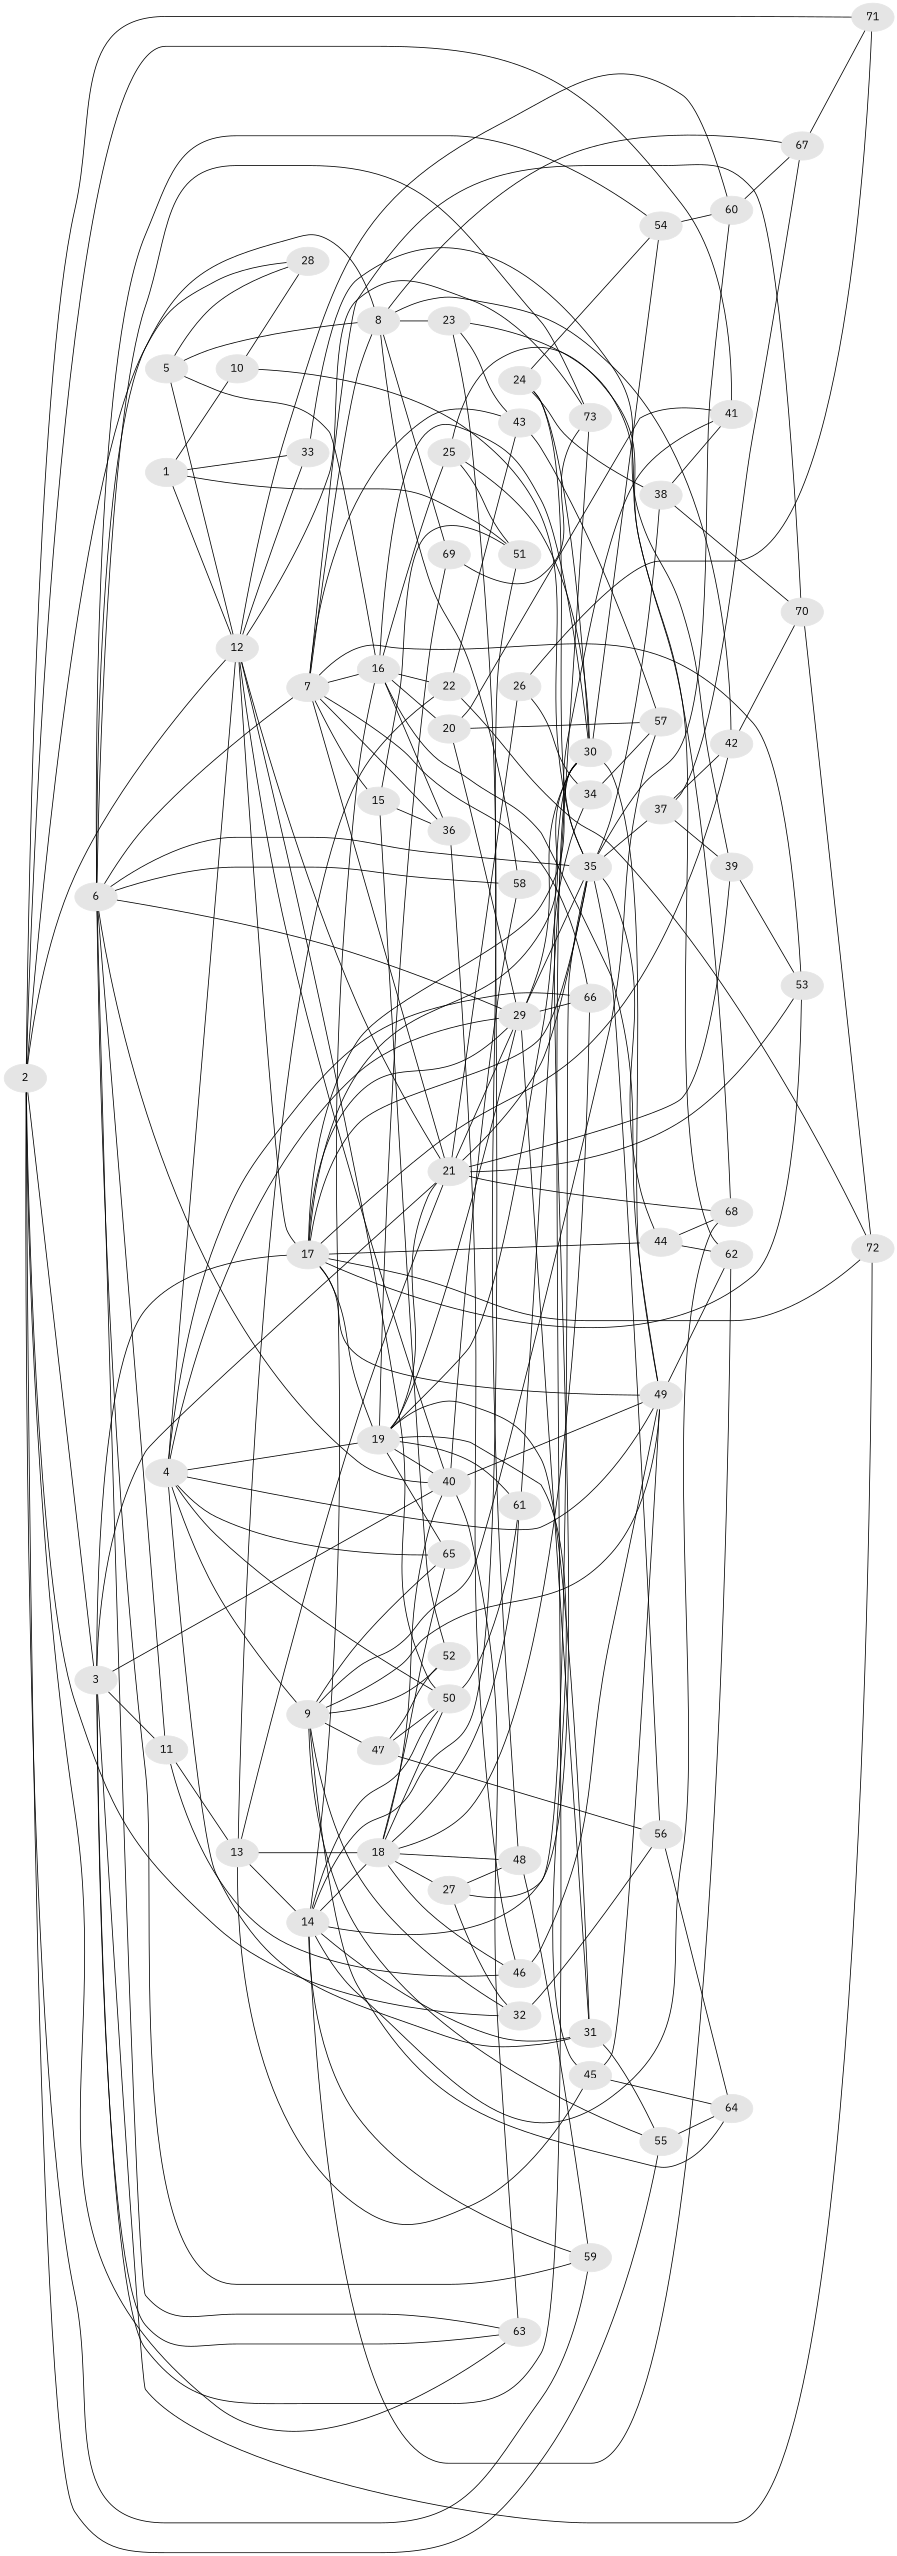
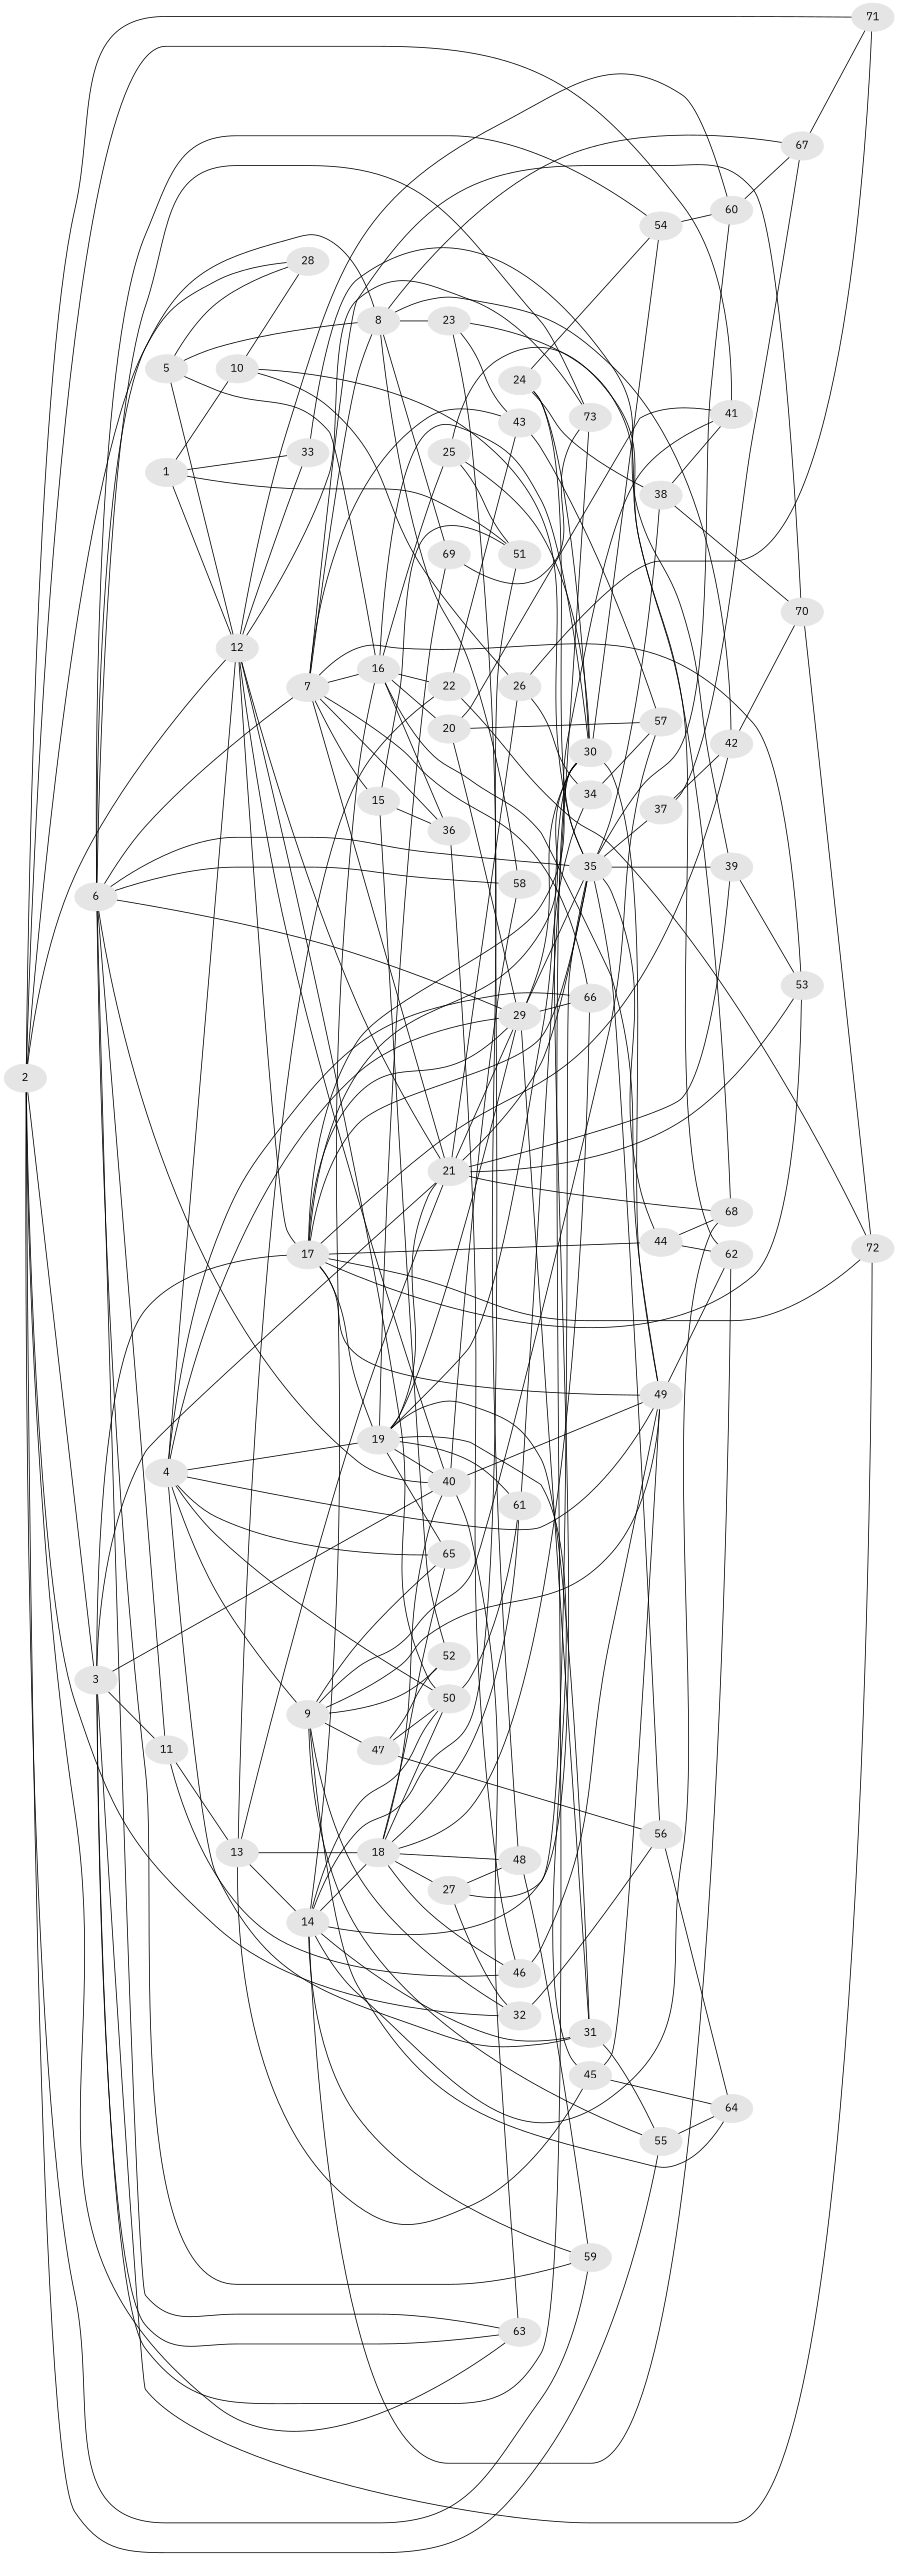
none -> (390, 500)
(696, 838) -> (661, 867)
